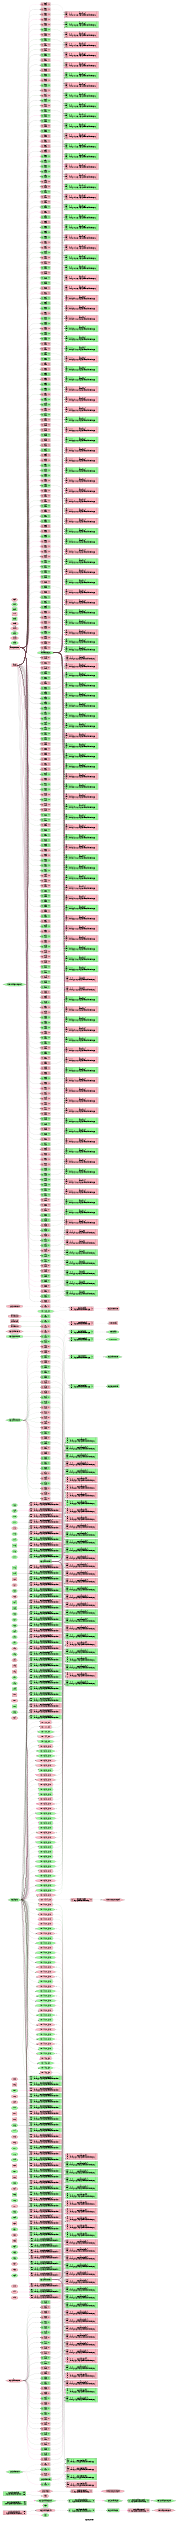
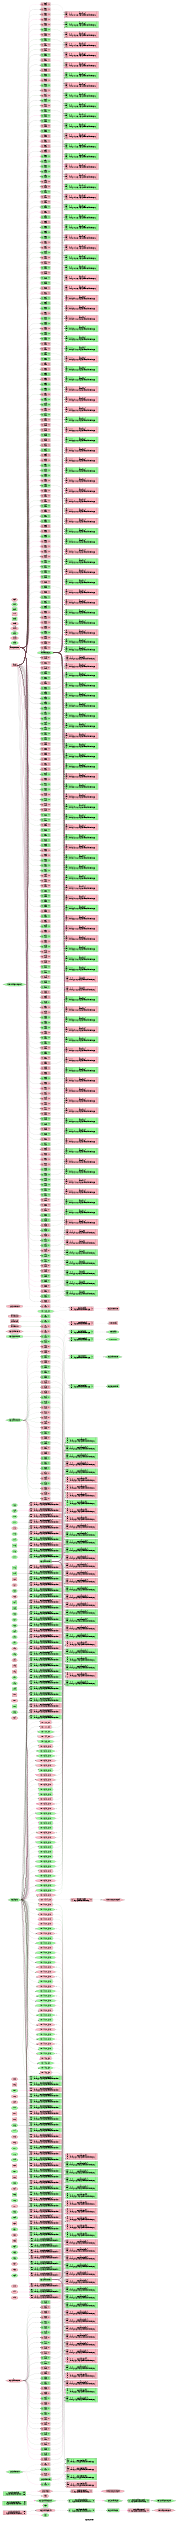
(14, 2504) -> (14, 2504)
